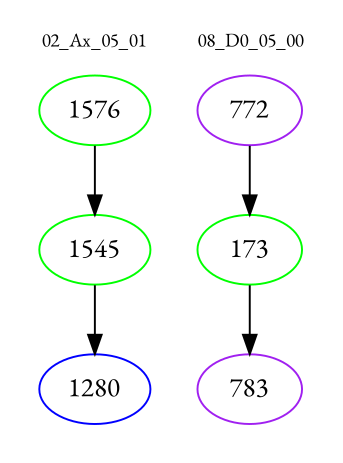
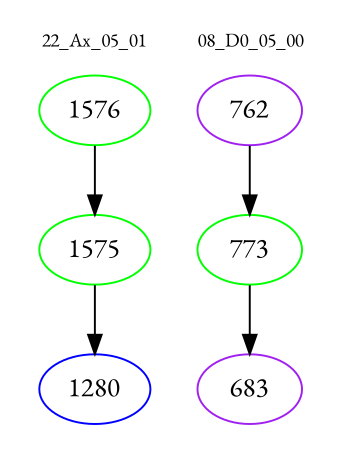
(95, 42) -> (95, 42)
(250, 110) -> (250, 110)
(95, 250) -> (95, 250)
(250, 250) -> (250, 250)
(250, 389) -> (250, 389)
